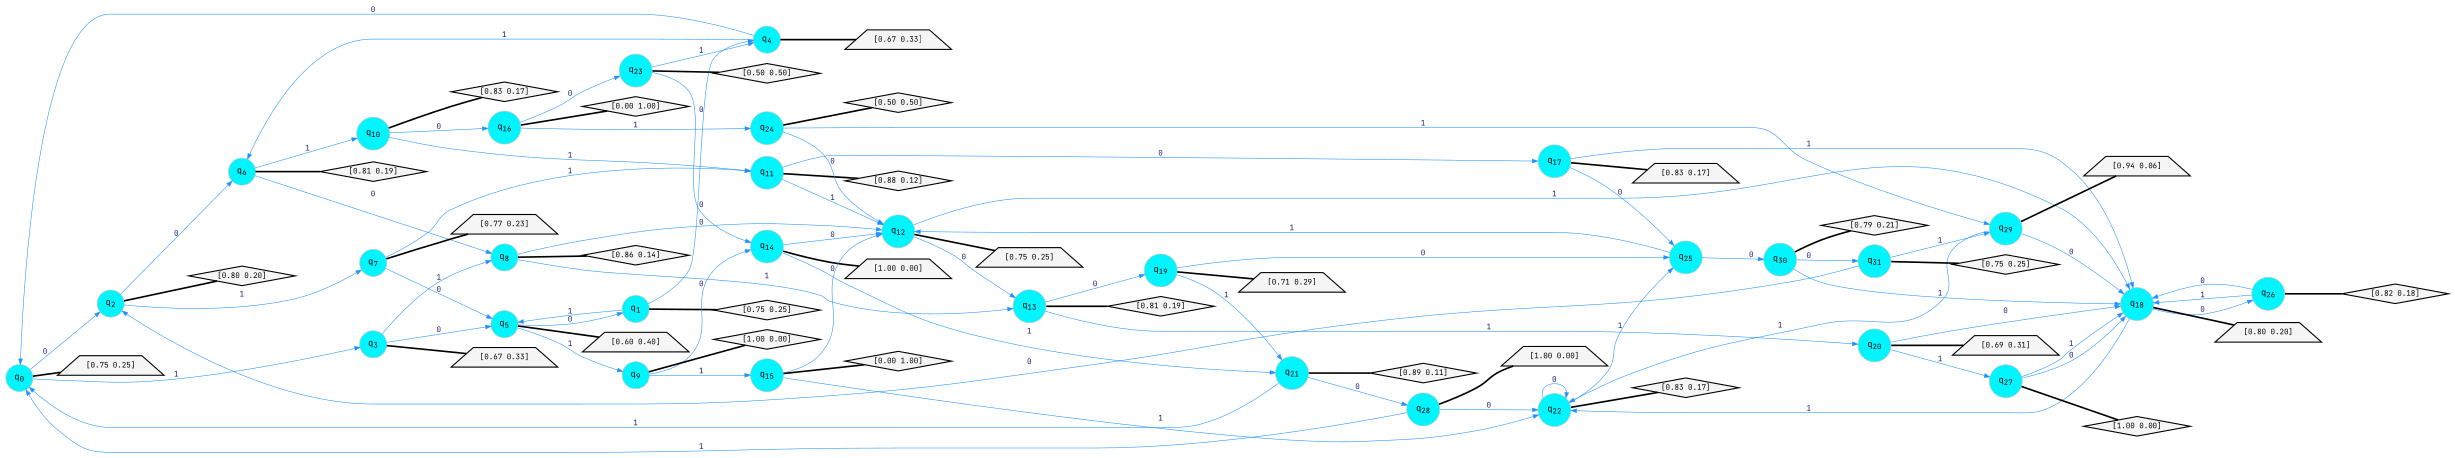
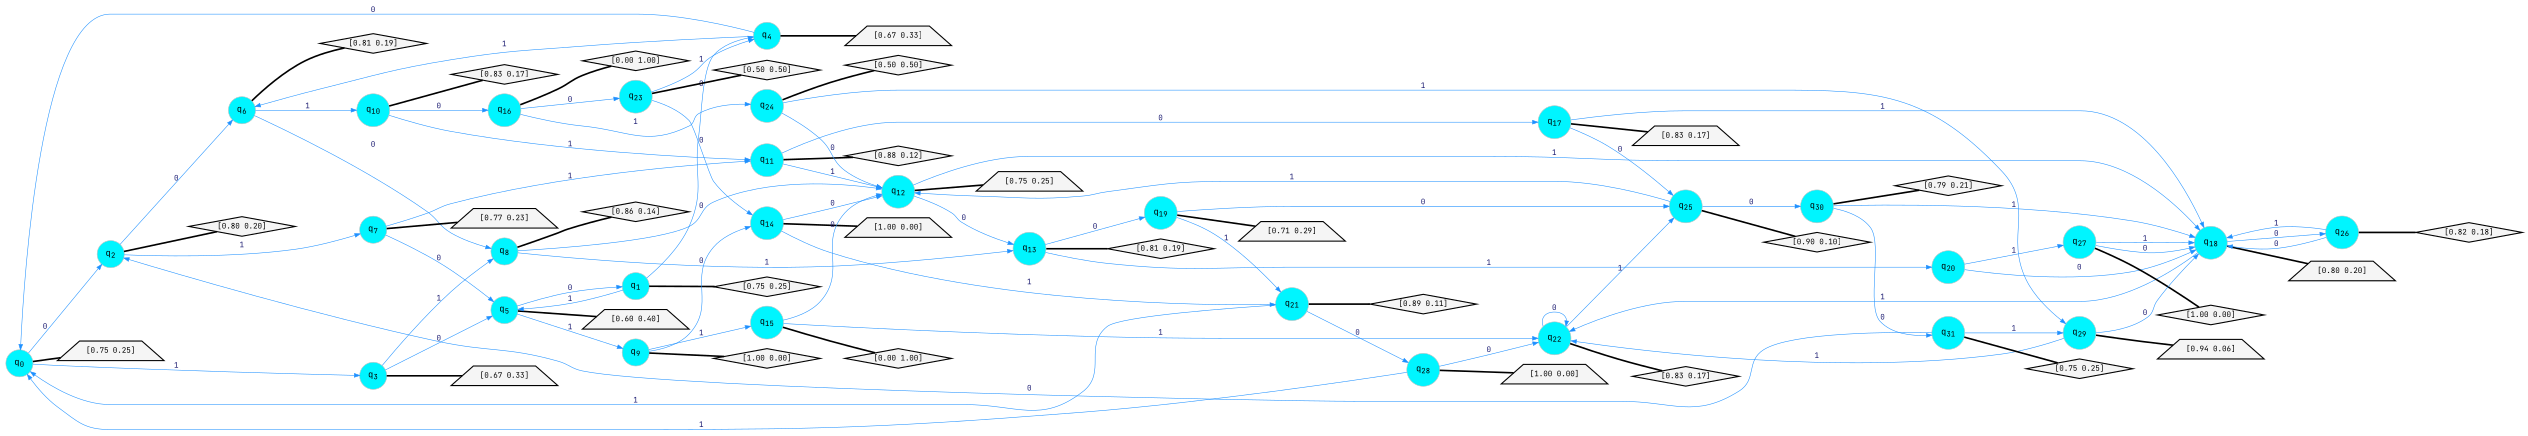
none -> (1817, 242)
(2006, 345) -> none
